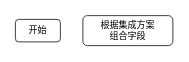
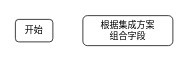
(38, 30) -> (34, 30)
